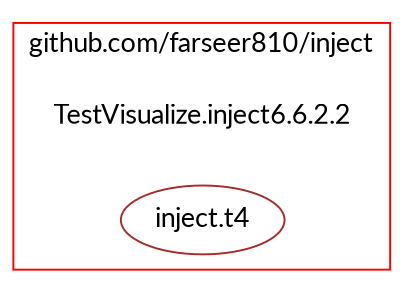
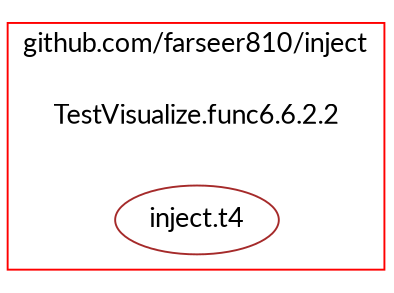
(203, 117) -> (197, 117)
